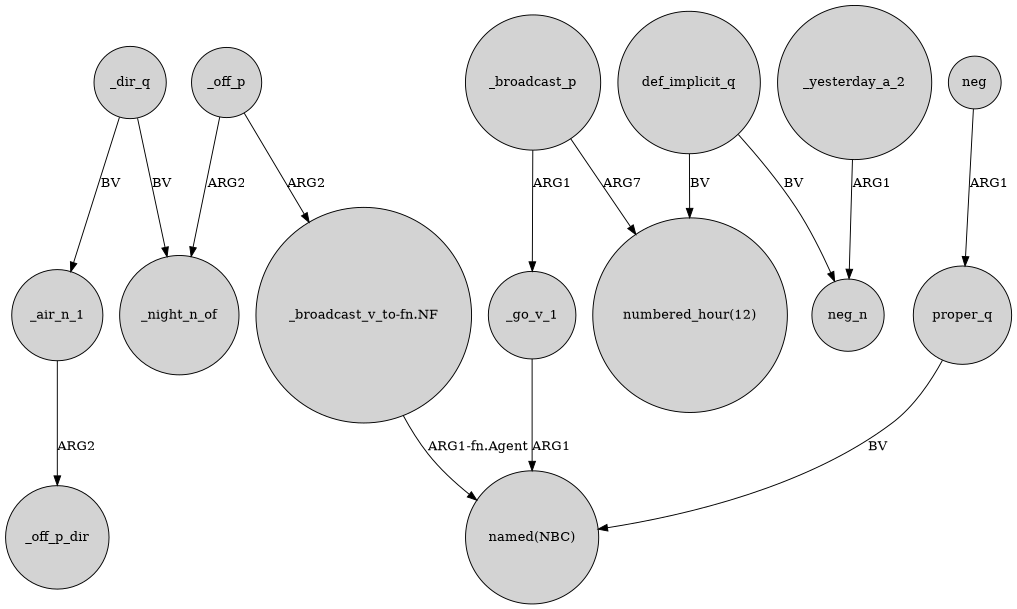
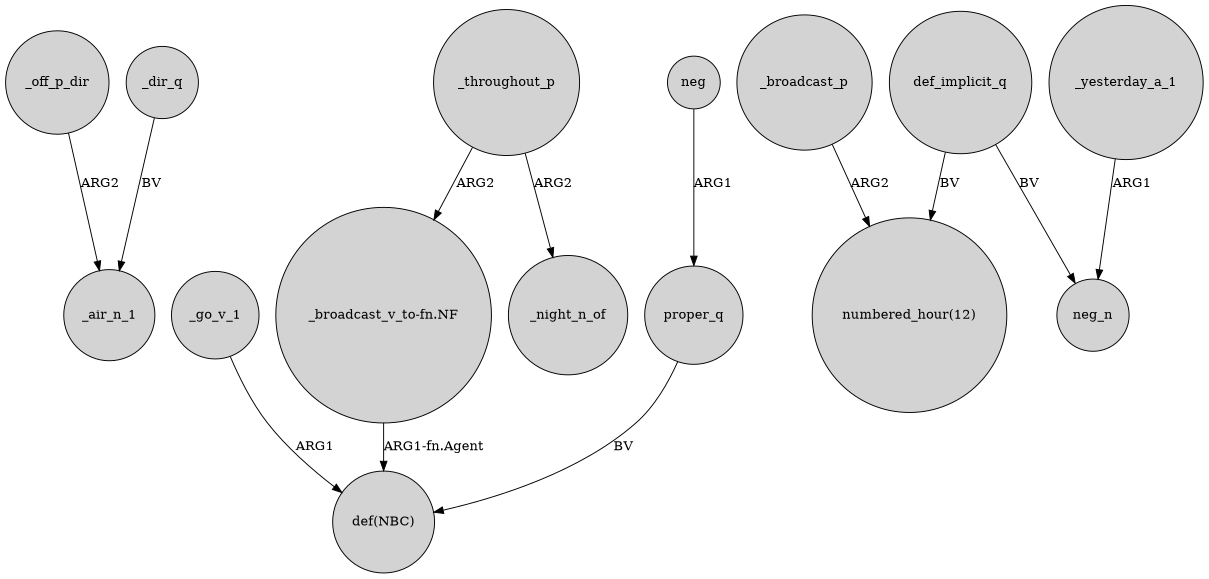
(227, 83) -> (507, 83)
(855, 83) -> (1126, 83)
(151, 183) -> none
(622, 183) -> (870, 183)
(533, 206) -> none
(57, 418) -> (83, 197)
(532, 537) -> (384, 522)
